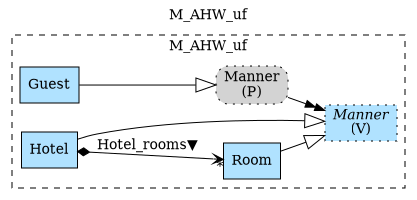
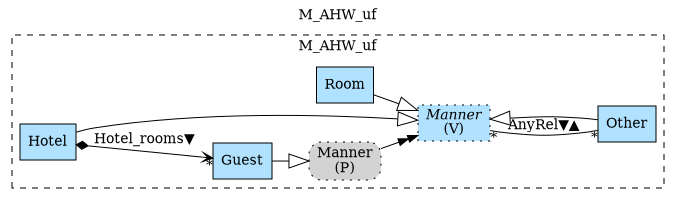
none -> (627, 124)
(151, 156) -> (146, 152)
